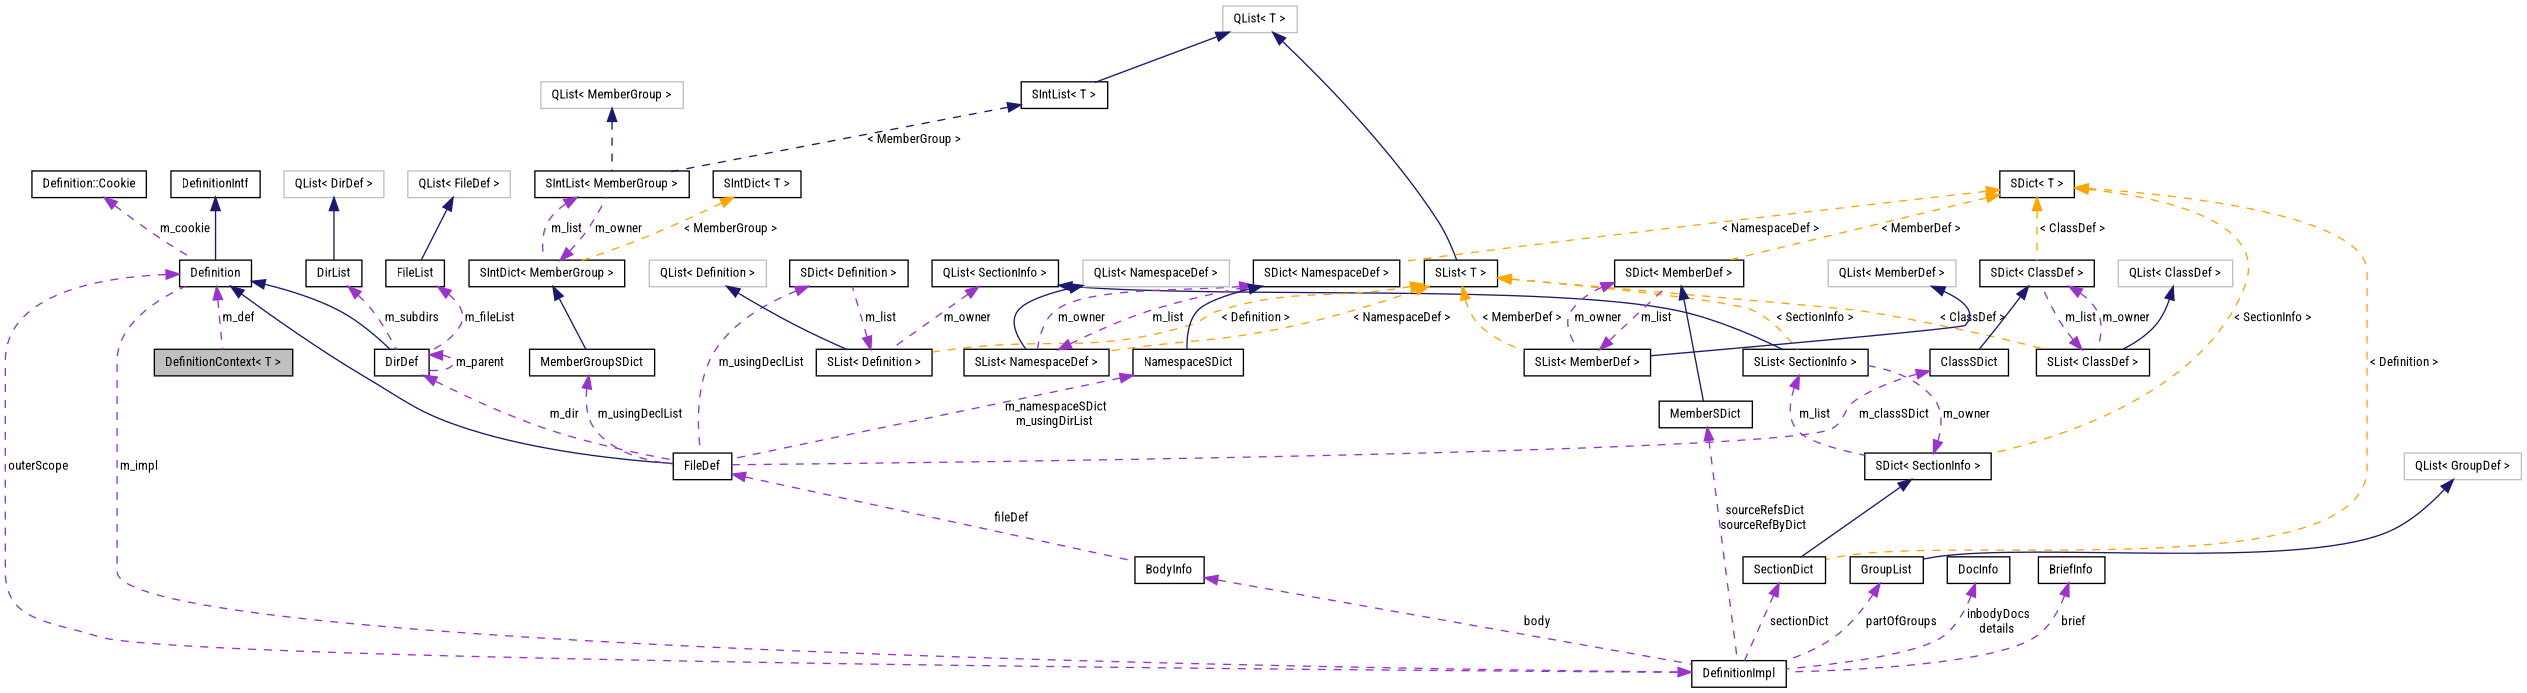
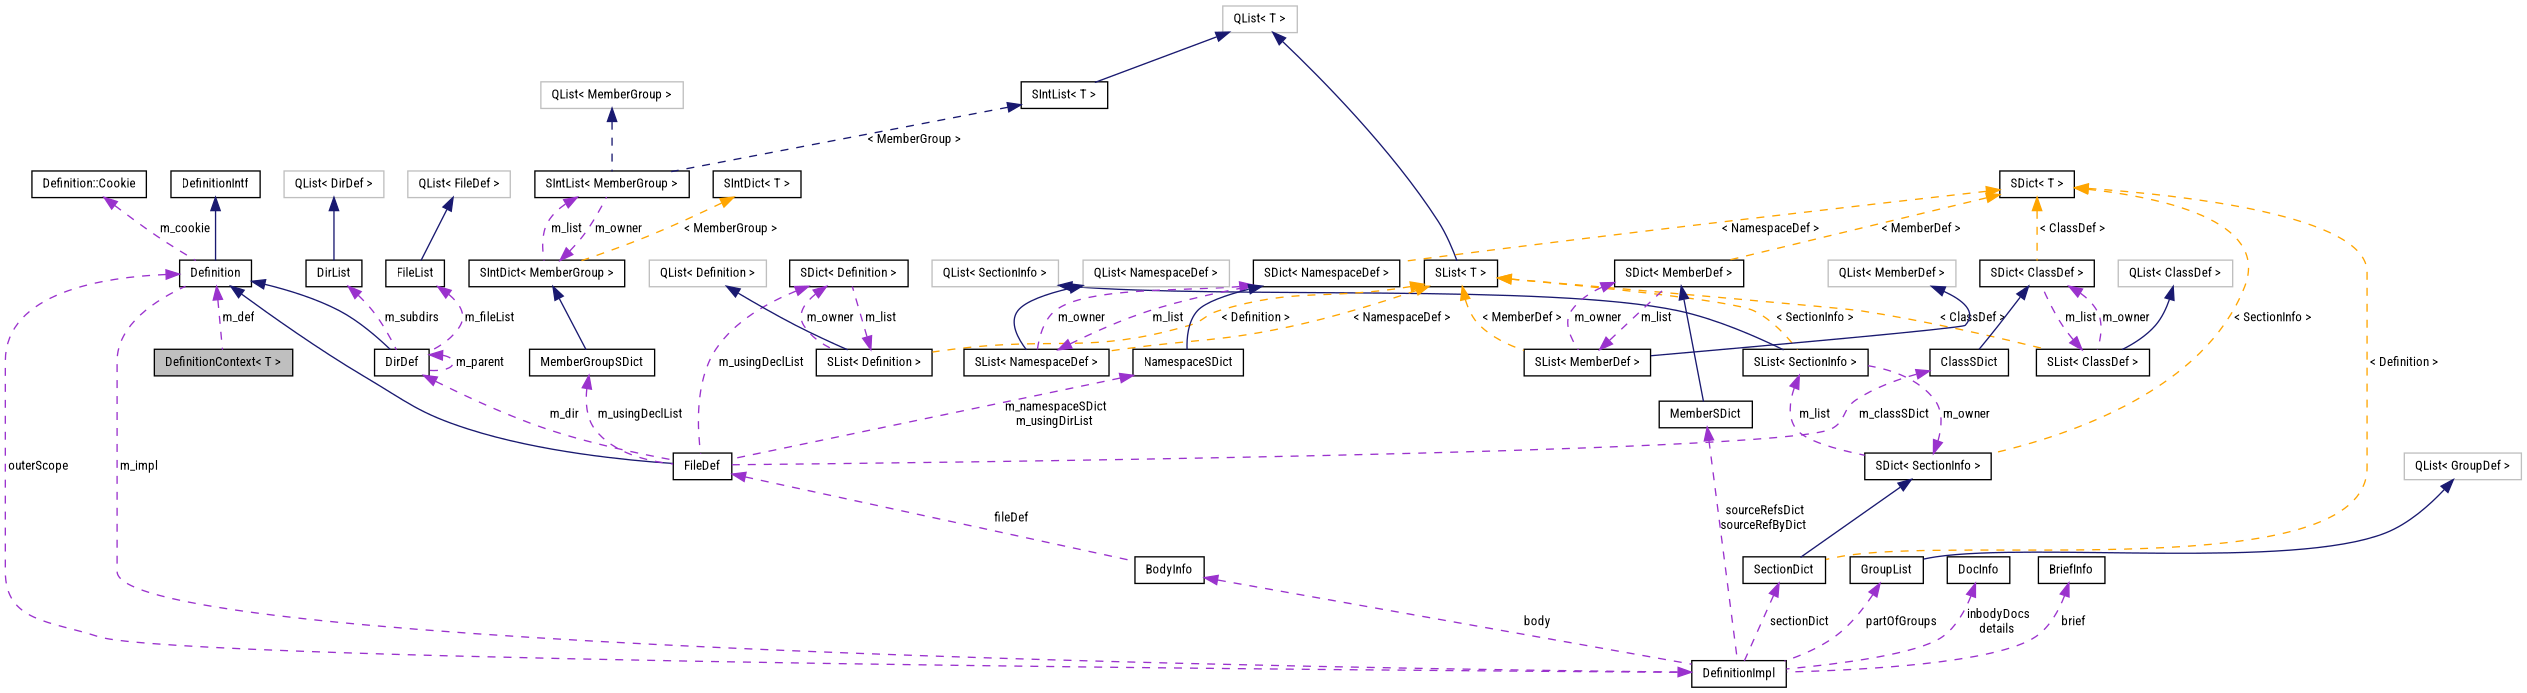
(995, 273) -> (995, 273)
(929, 322) -> (801, 318)
